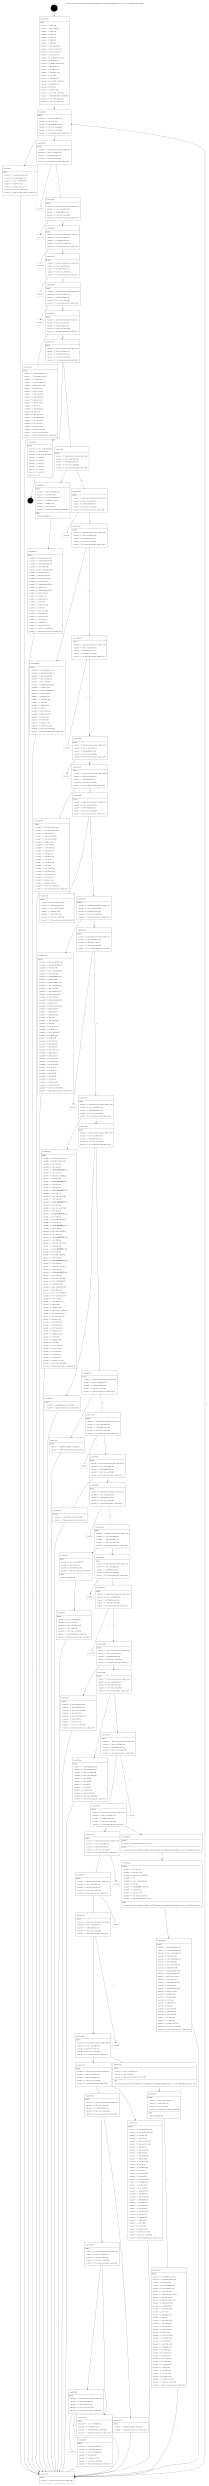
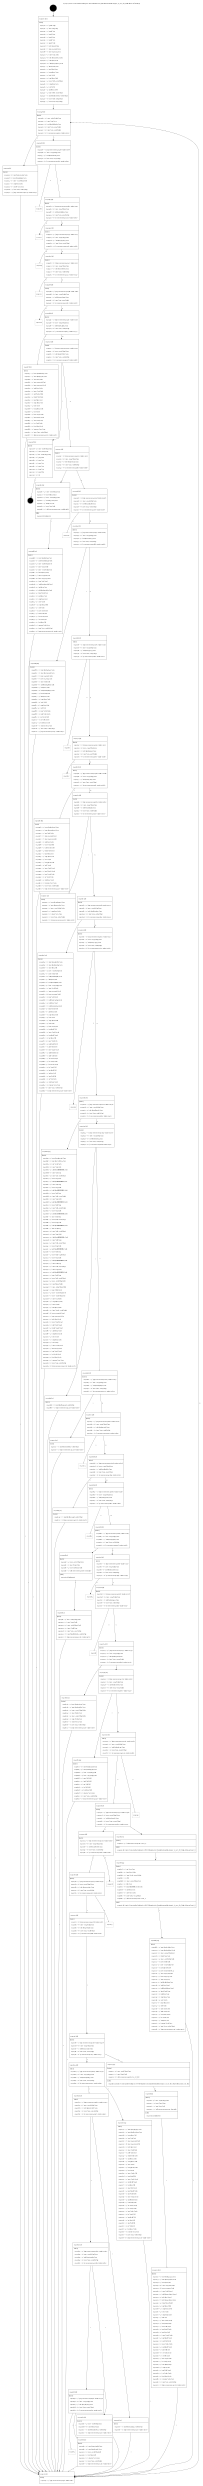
(116, 2045) -> none
